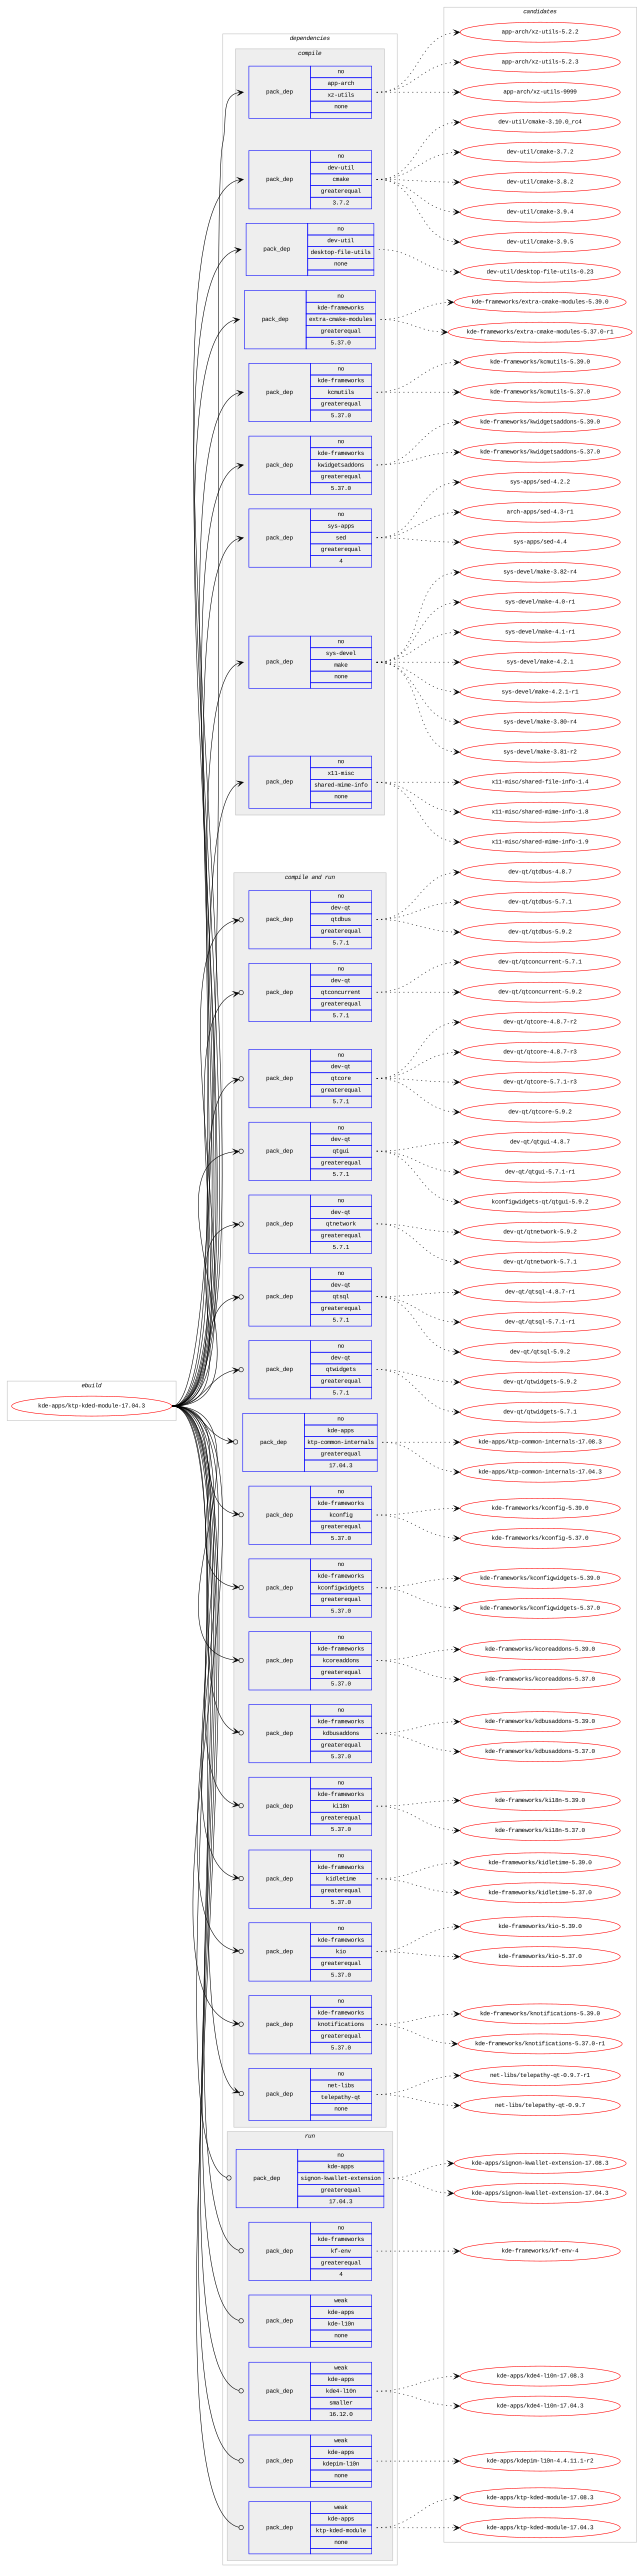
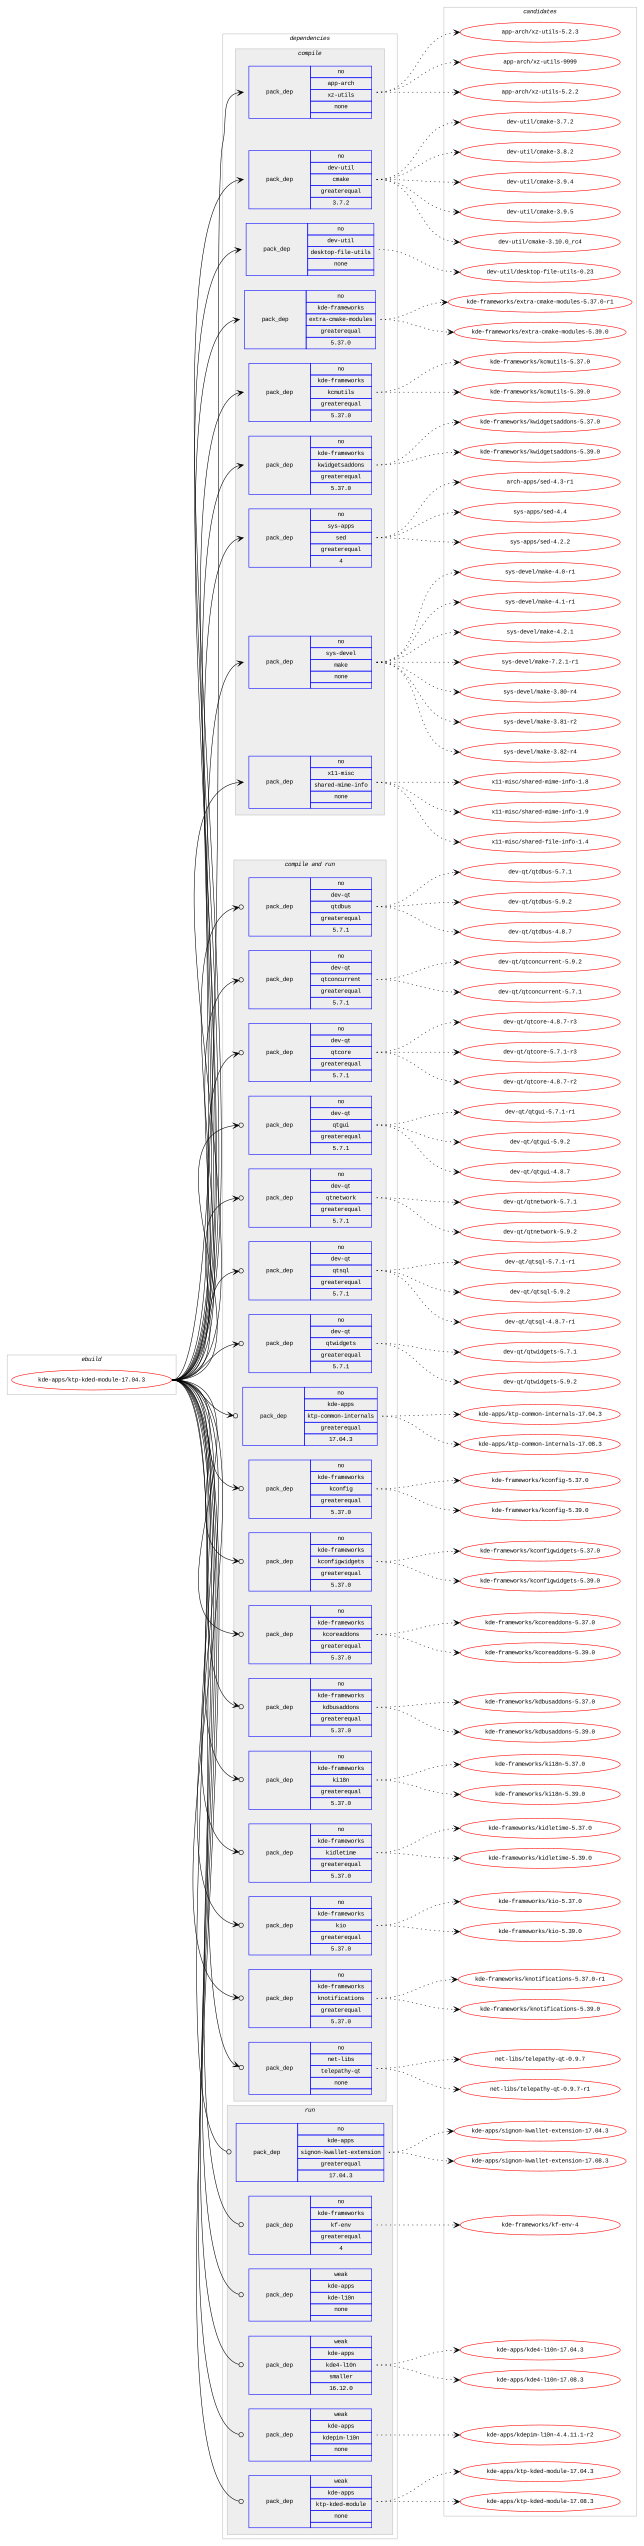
(540, 692) -> (540, 662)
(540, 1112) -> none
(540, 1202) -> (540, 1142)
